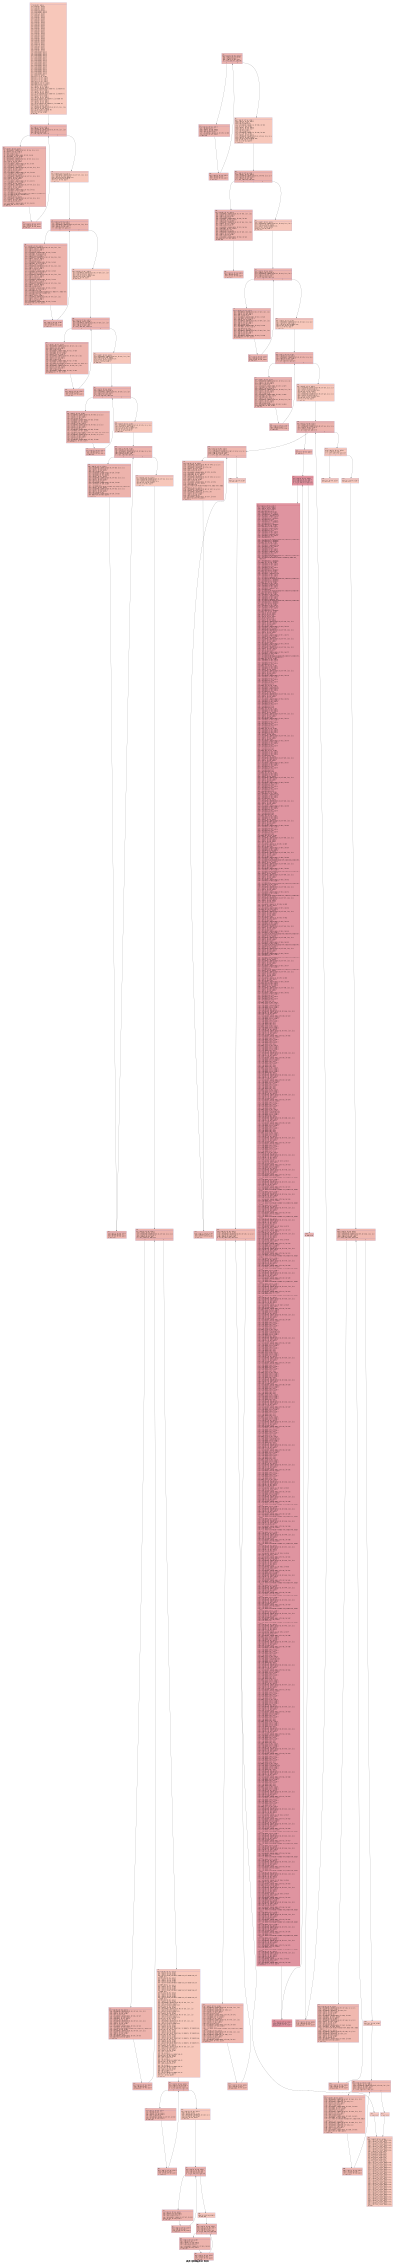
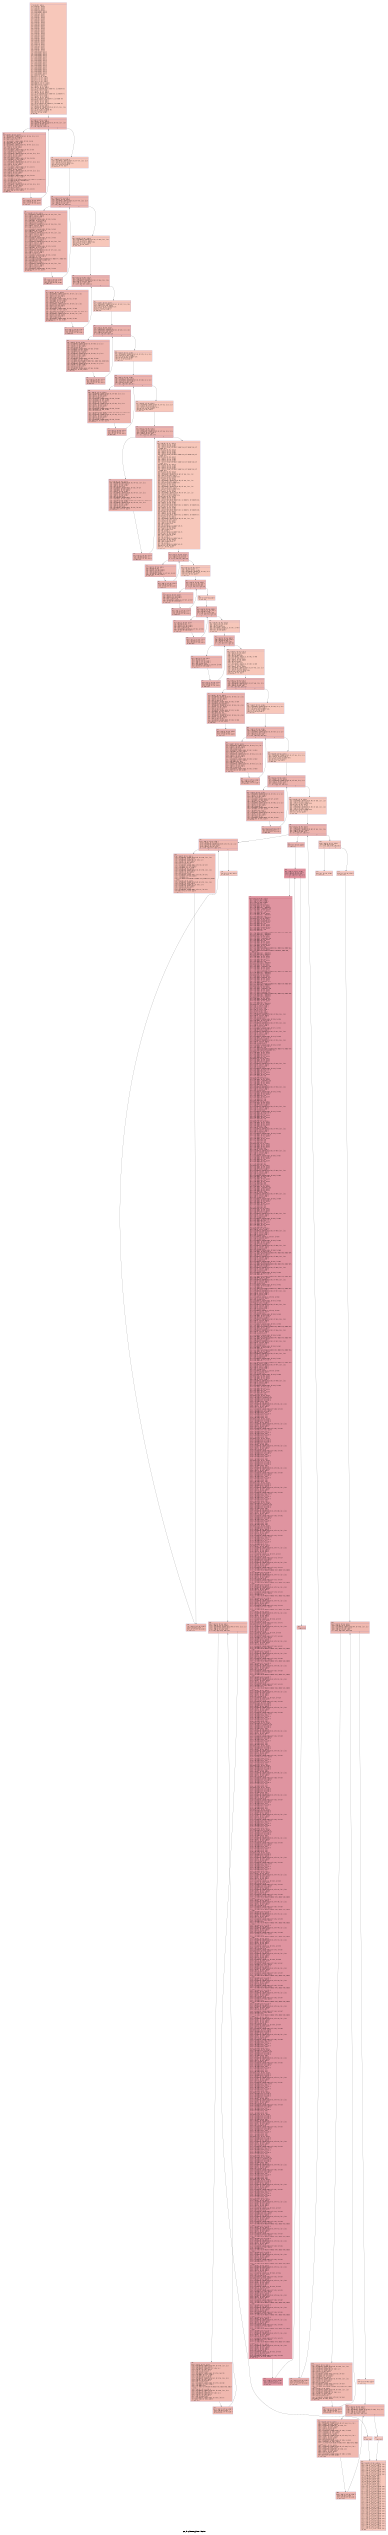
none -> (224, 626)
